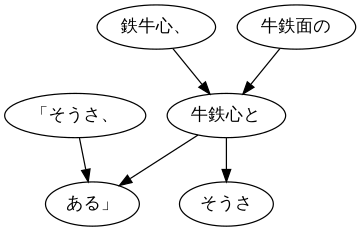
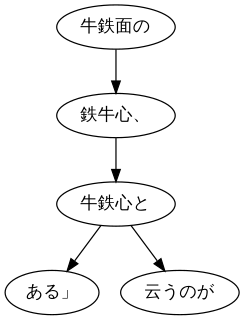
(265, 66) -> (116, 65)
(75, 116) -> none
(226, 204) -> (180, 293)
